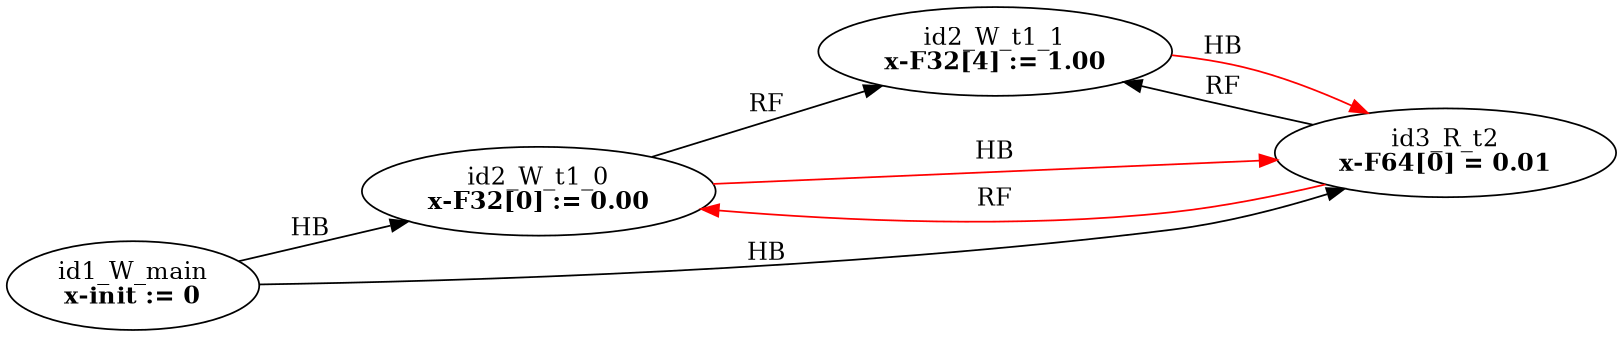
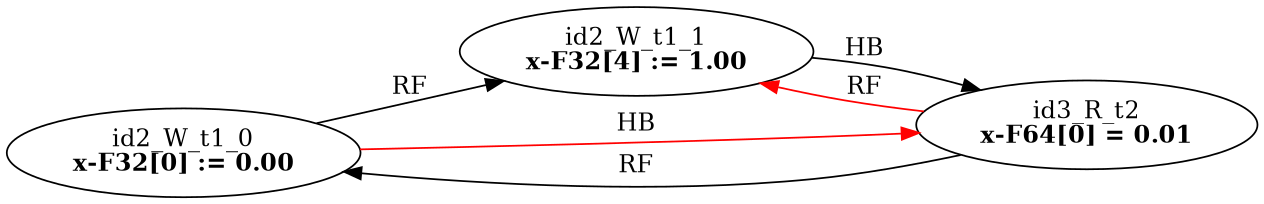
(1264, 73) -> (888, 68)
(1227, 106) -> (851, 101)
(1023, 221) -> (662, 186)
(133, 286) -> none
